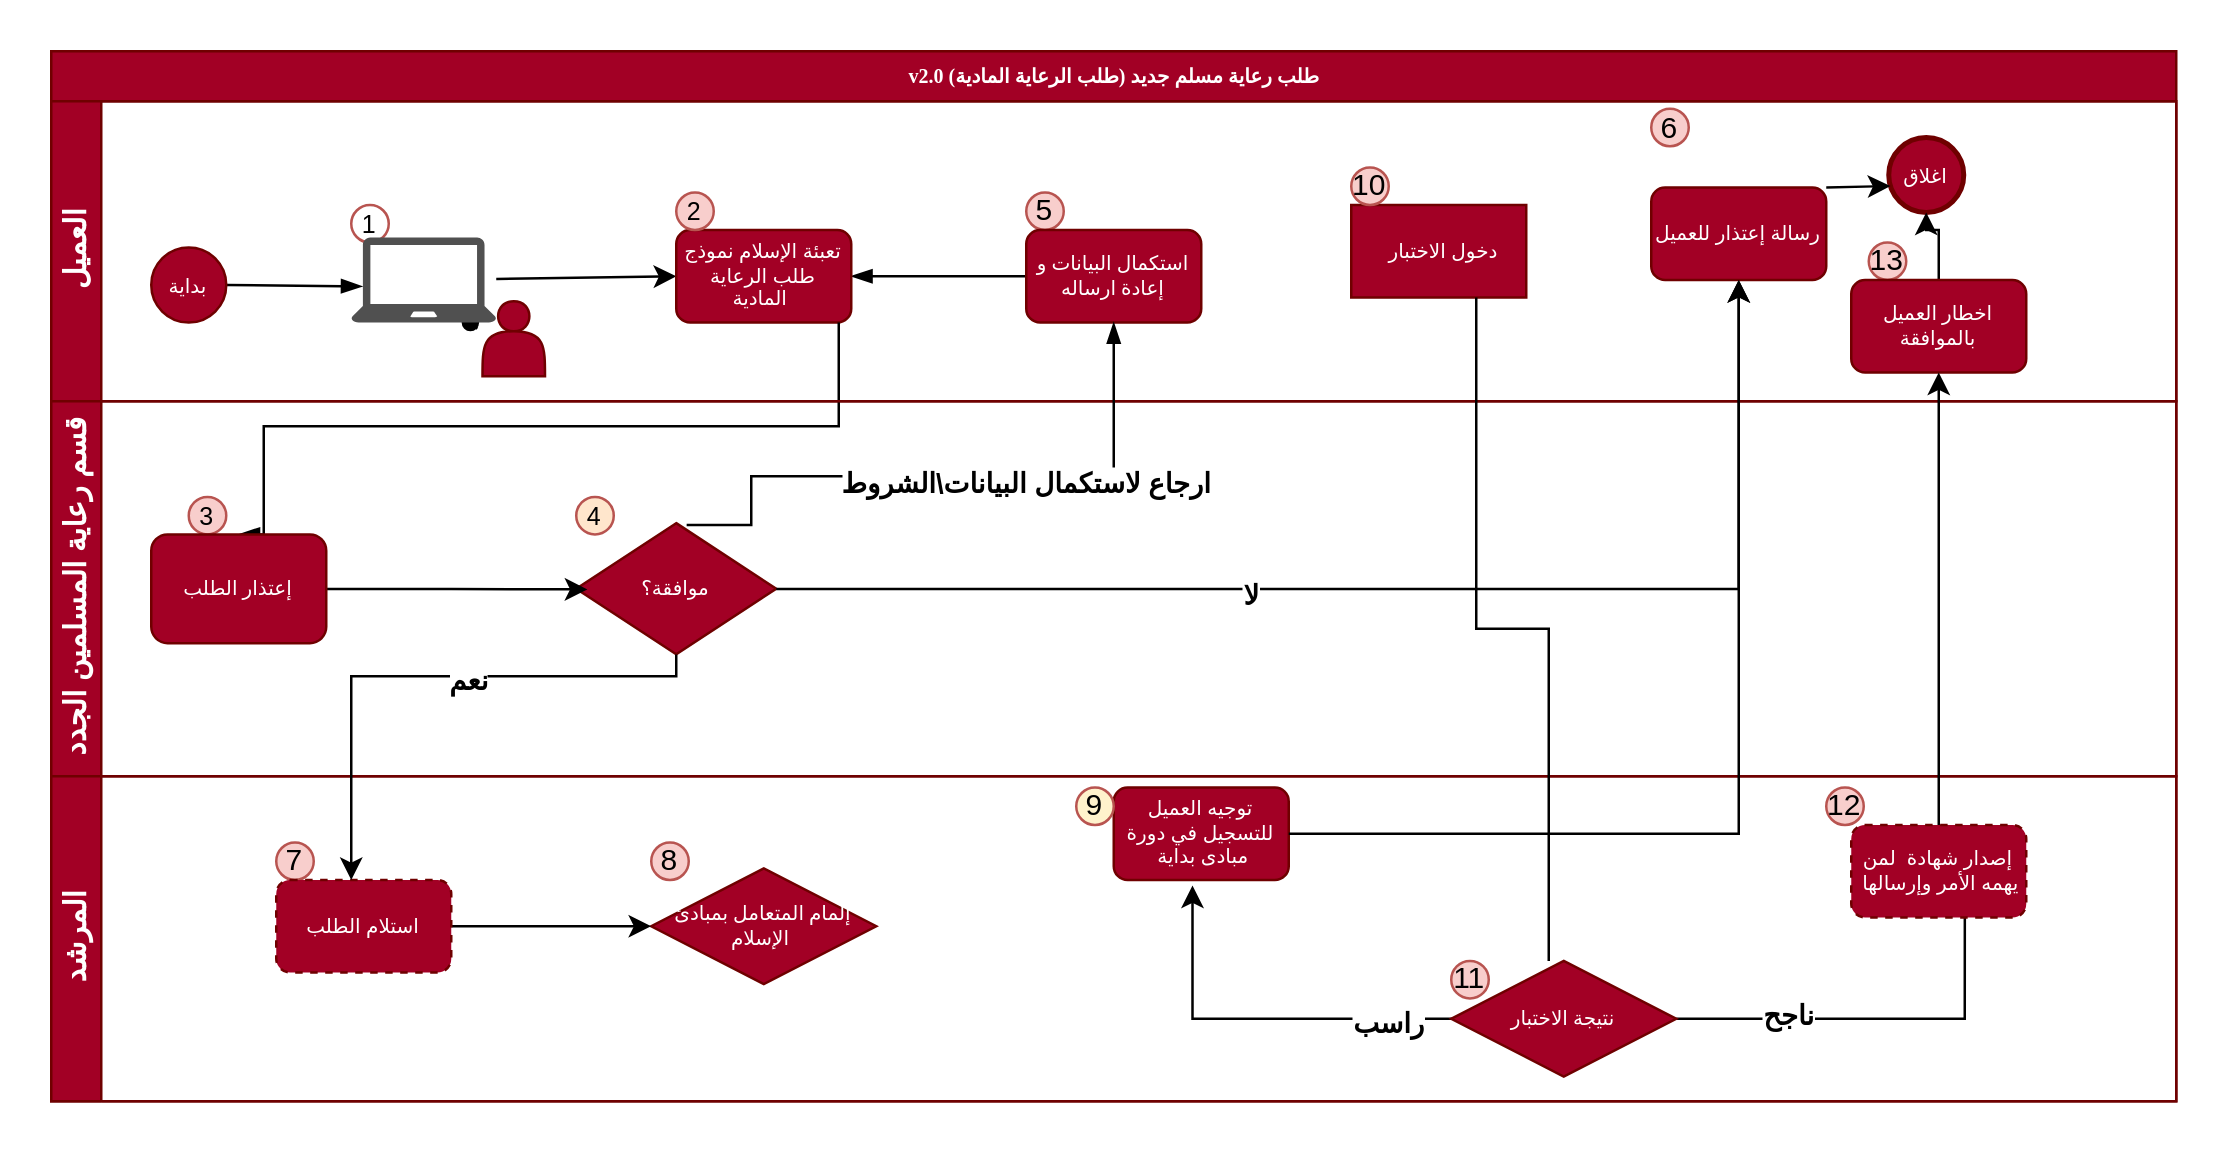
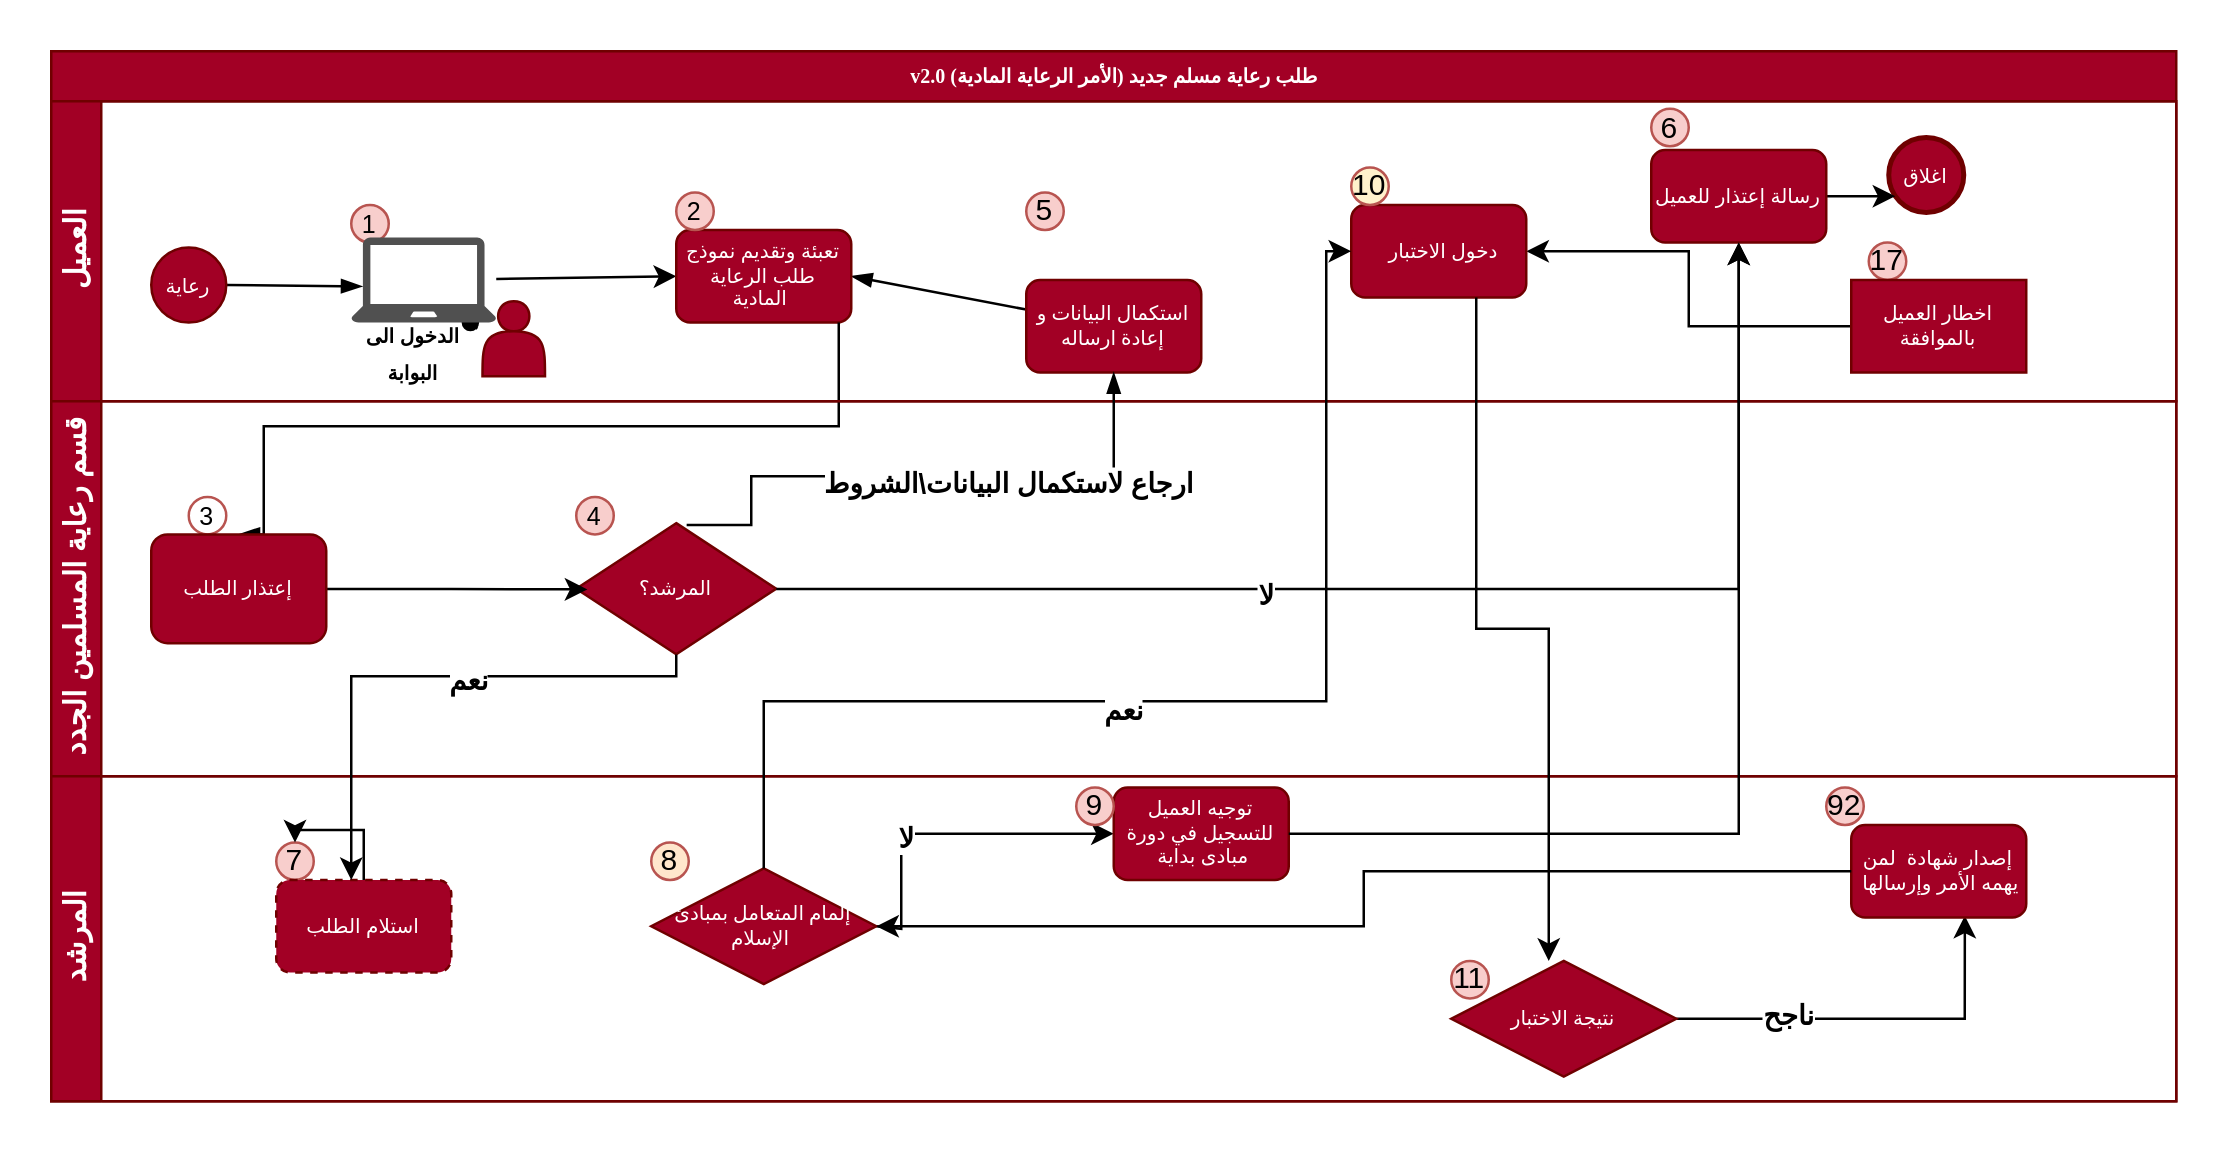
(1115, 76) -> (1115, 76)
(1370, 186) -> (1370, 186)
(370, 224) -> (370, 224)
(1739, 234) -> (1739, 196)
(1939, 249) -> (1676, 251)
(1439, 251) -> (1439, 251)
(1888, 261) -> (1888, 261)
(764, 276) -> (764, 276)
(1114, 276) -> (1114, 326)
(189, 286) -> (189, 286)
(1939, 326) -> (1939, 326)
none -> (414, 351)
(208, 516) -> (208, 516)
(595, 516) -> (595, 516)
(676, 589) -> (676, 589)
(1939, 589) -> (1364, 892)
none -> (900, 701)
(1095, 806) -> (1095, 806)
(1845, 806) -> (1845, 806)
none -> (955, 834)
(670, 861) -> (670, 861)
(1939, 871) -> (1939, 871)
(543, 926) -> (364, 851)
(1965, 926) -> (1965, 934)
(1549, 950) -> (1549, 942)
(1229, 1019) -> none
